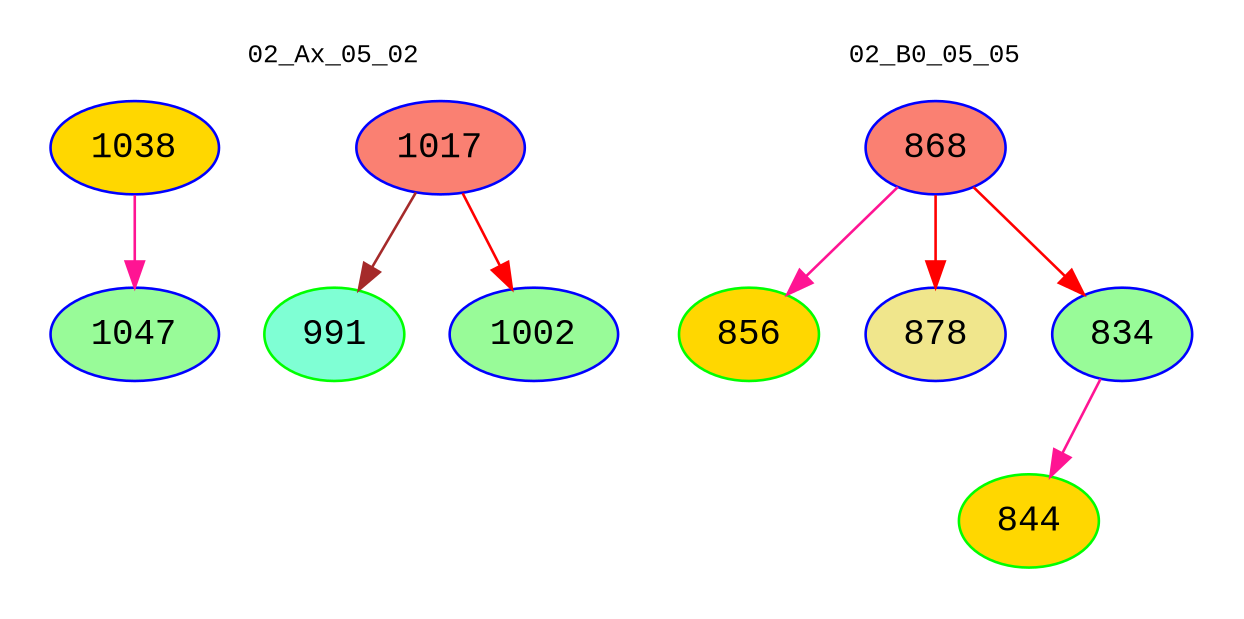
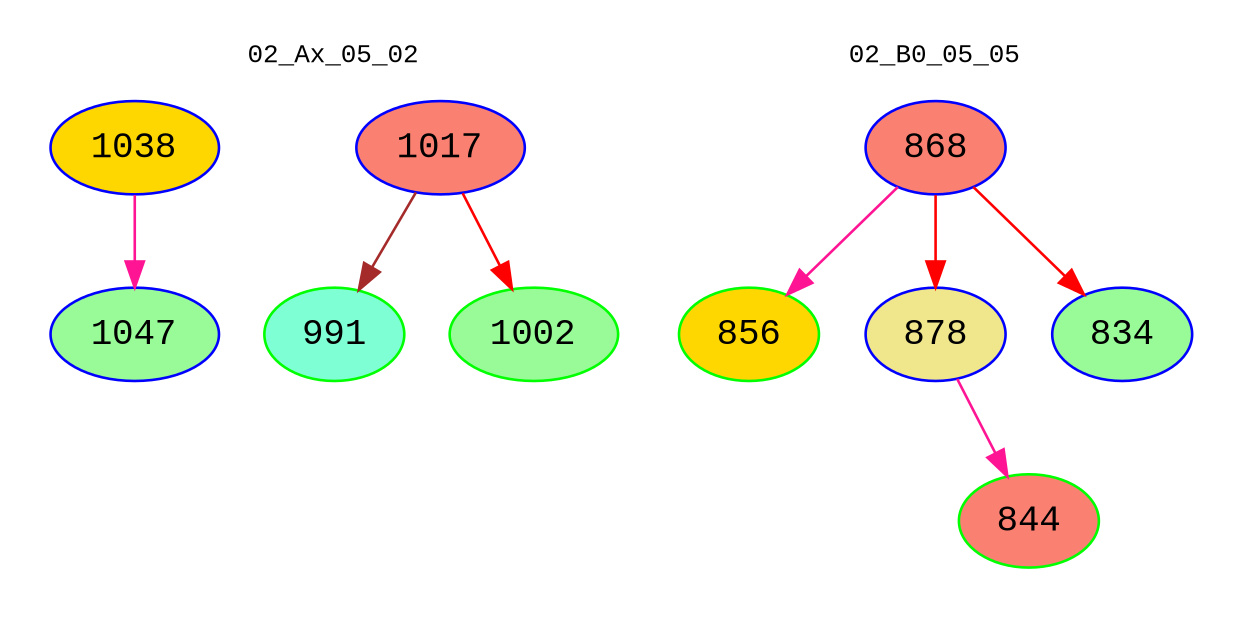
(534, 334) -> (534, 334)
(1082, 416) -> (976, 416)
(1029, 521) -> (1029, 521)
